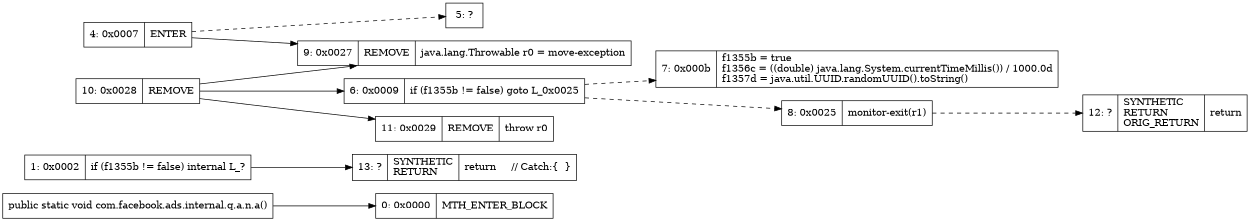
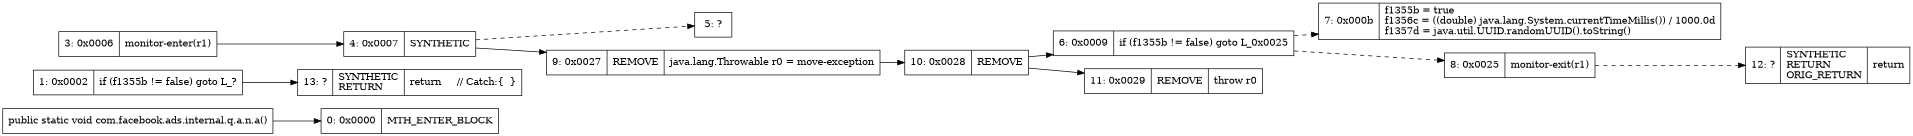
(168, 34) -> (440, 44)
none -> (138, 44)
(275, 75) -> (889, 63)
(168, 167) -> (168, 82)
